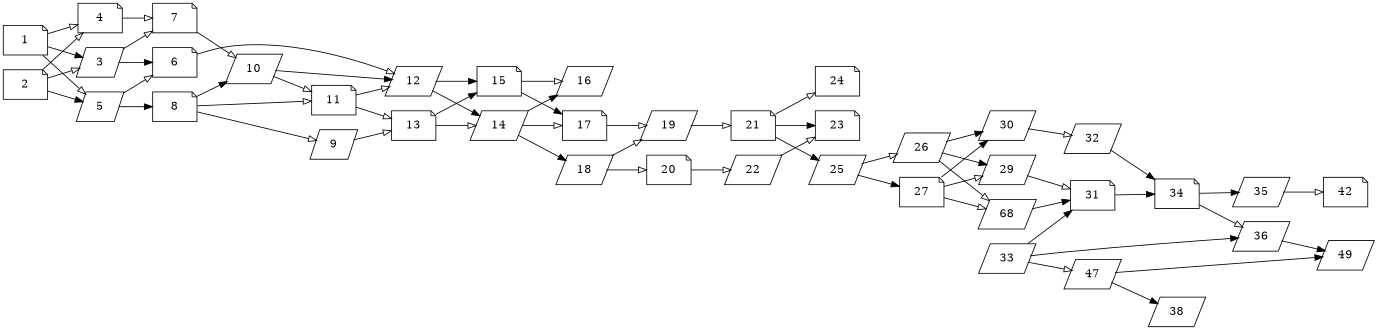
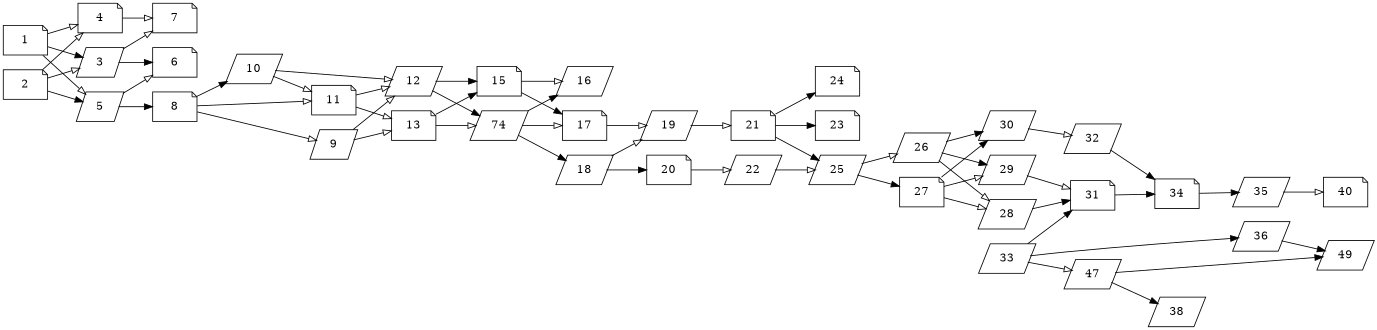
(213, 43) -> none
(293, 47) -> (369, 117)
(330, 75) -> (330, 75)
(792, 105) -> (792, 105)
(499, 126) -> (499, 126)
(790, 151) -> (791, 170)
(622, 170) -> (622, 170)
(1346, 192) -> (1346, 192)
(1007, 214) -> (1007, 214)
(1217, 214) -> none
